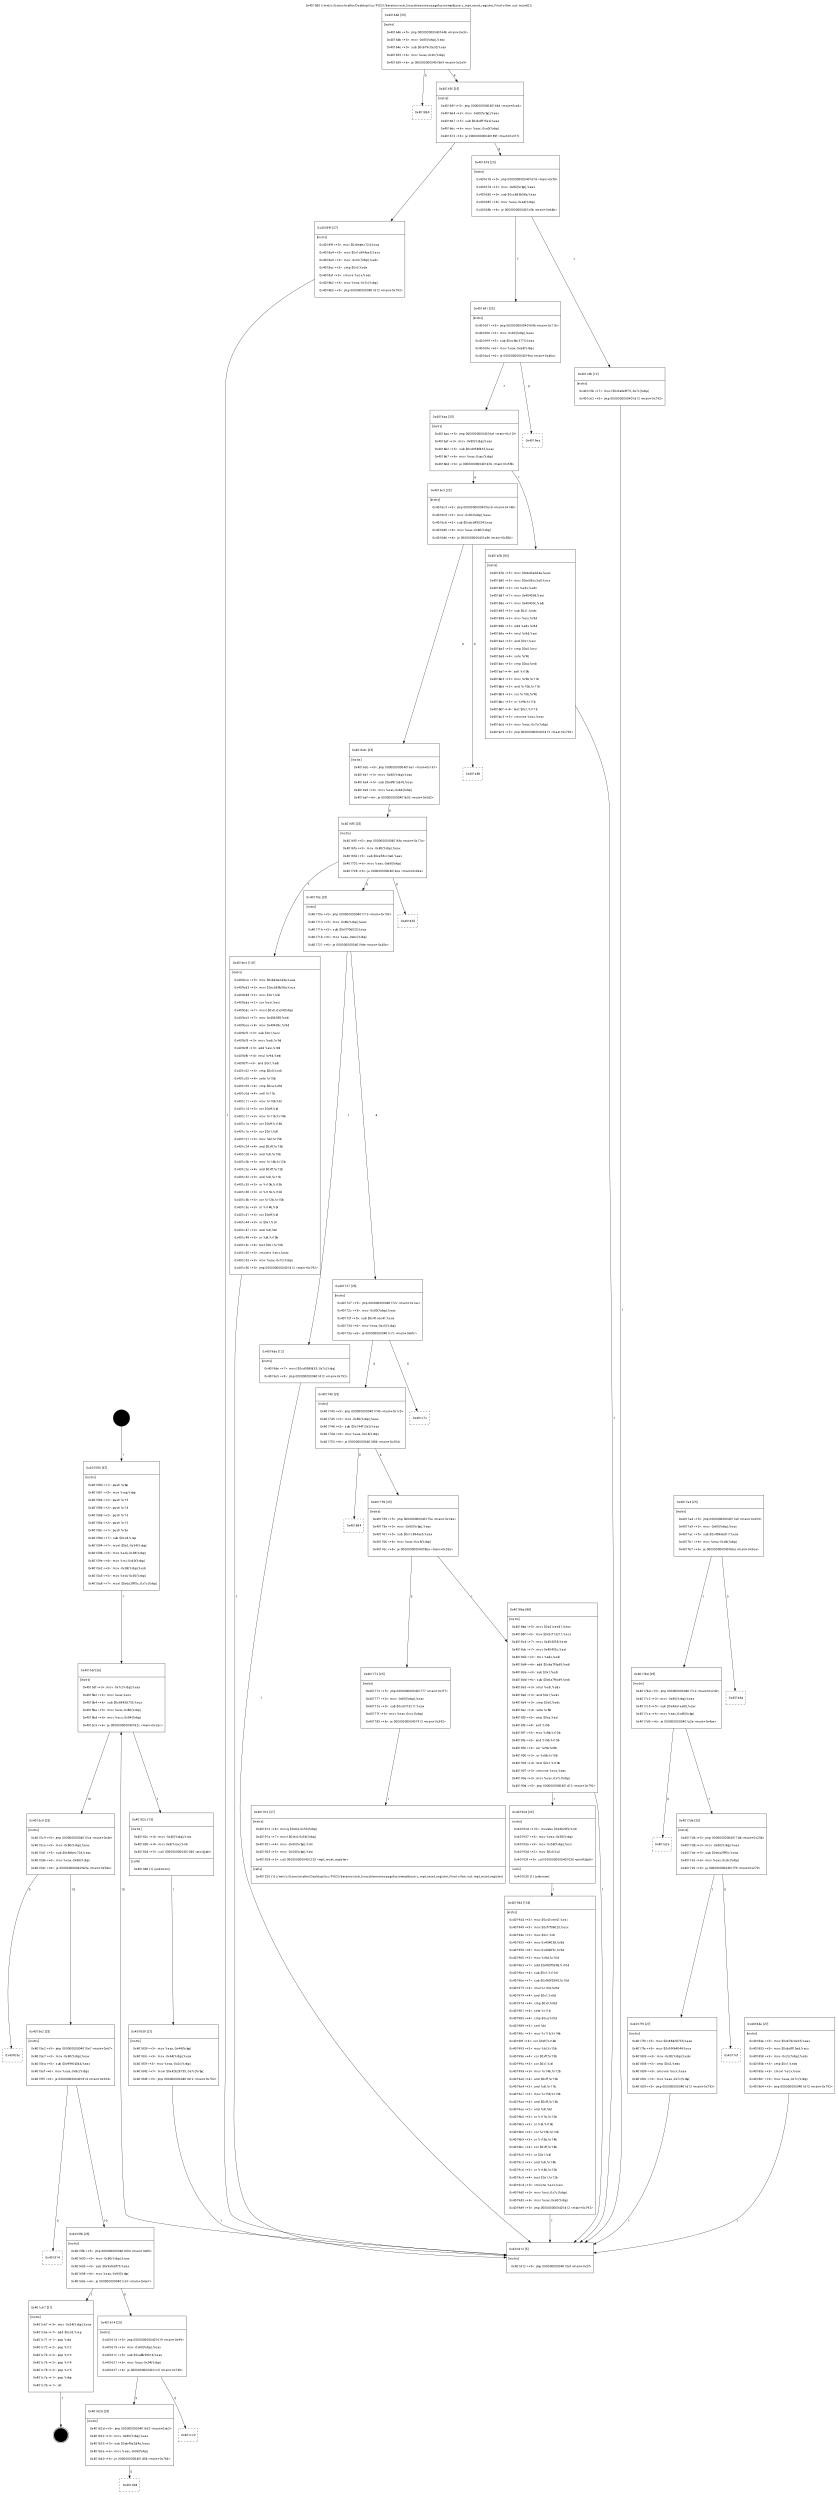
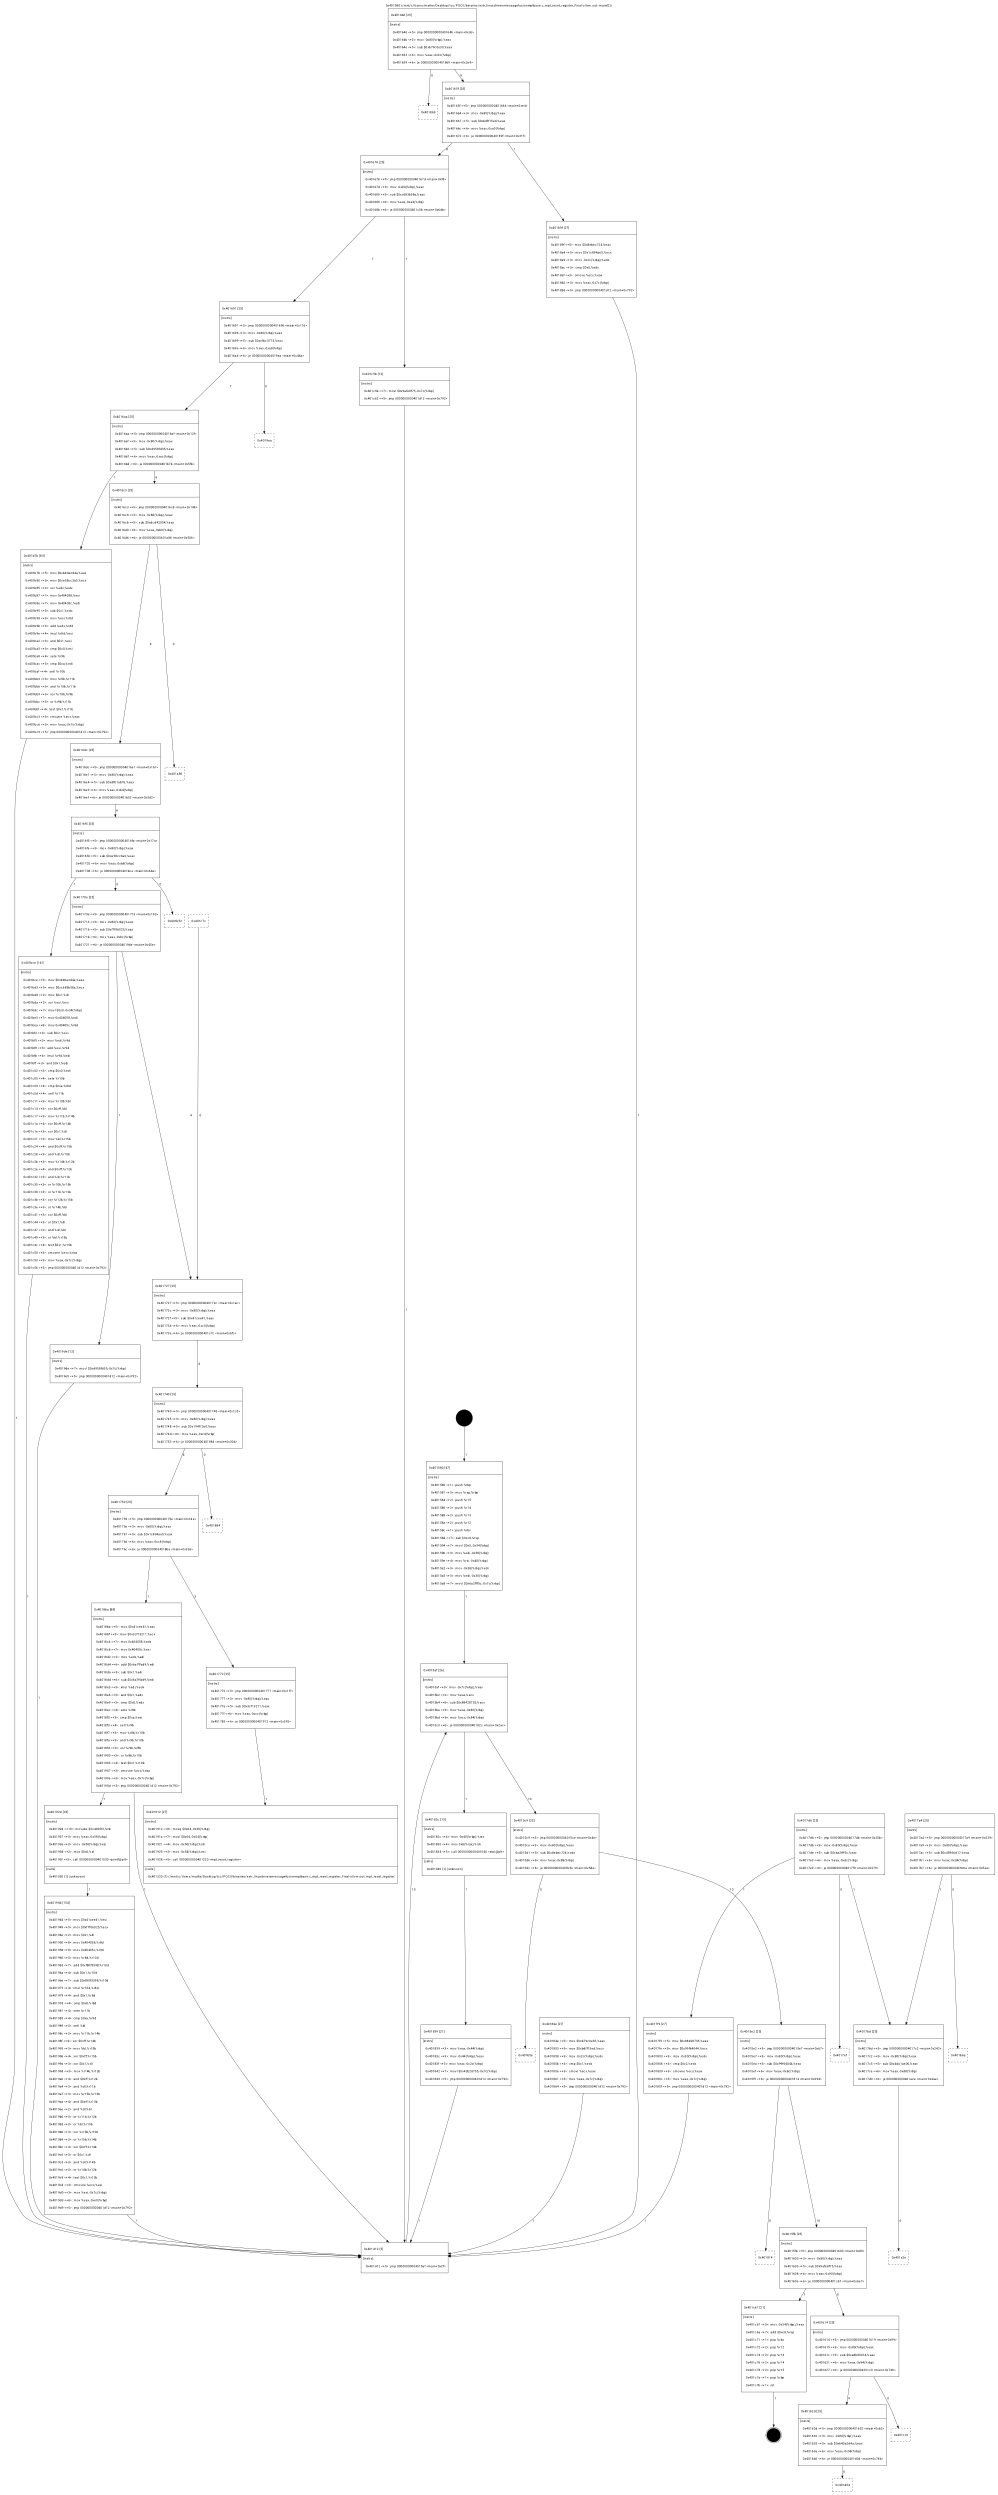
(403, 1375) -> (198, 1102)
(699, 1770) -> (869, 1949)
